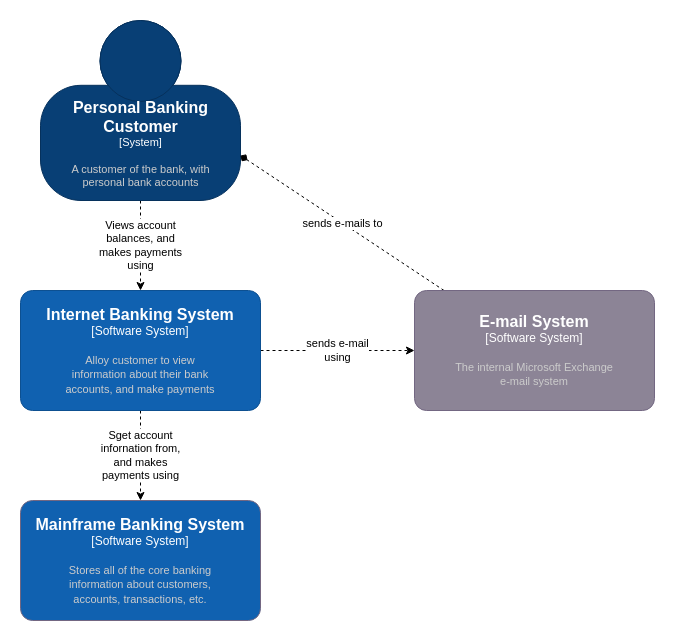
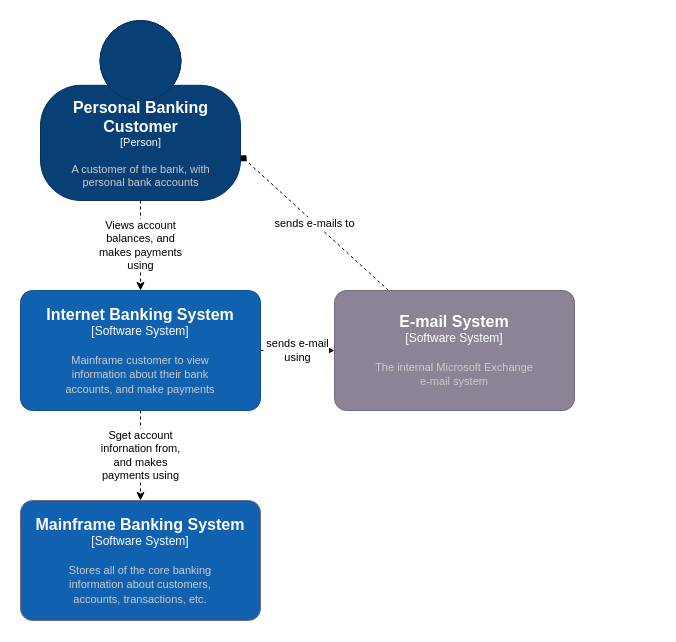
(141, 144) -> (141, 144)
(141, 351) -> (141, 351)
(535, 351) -> (455, 351)
